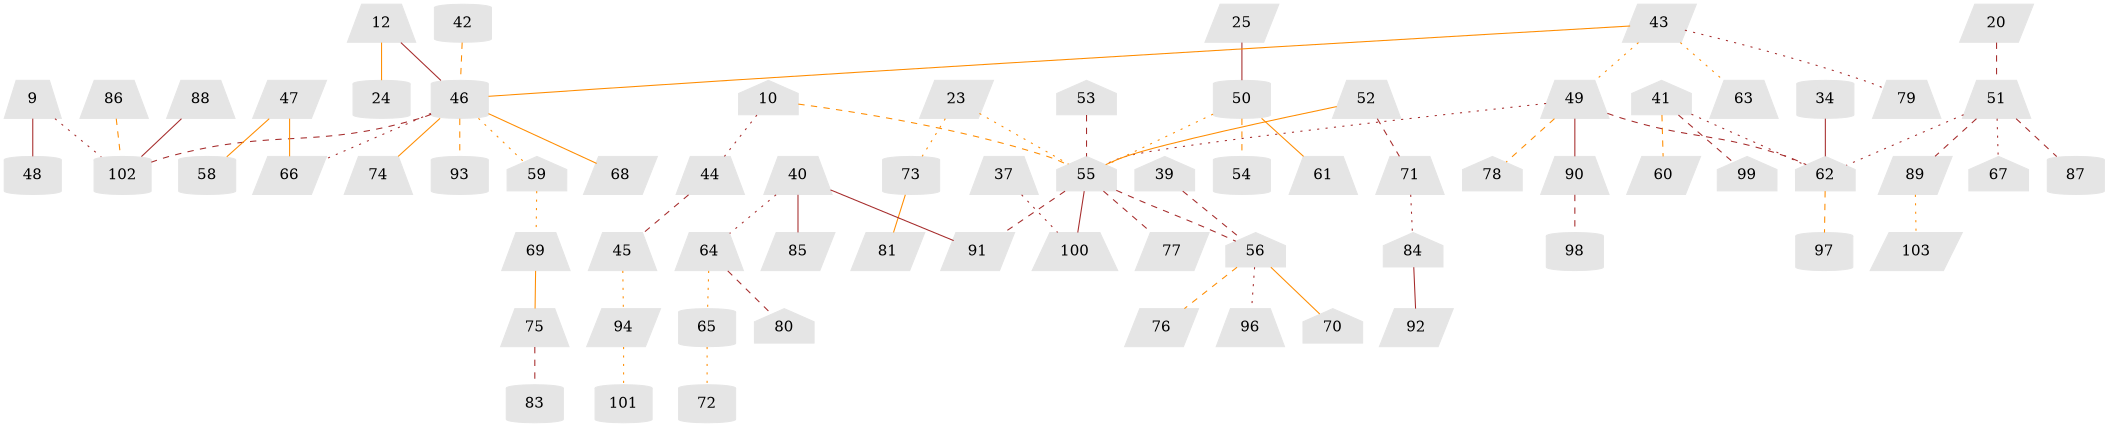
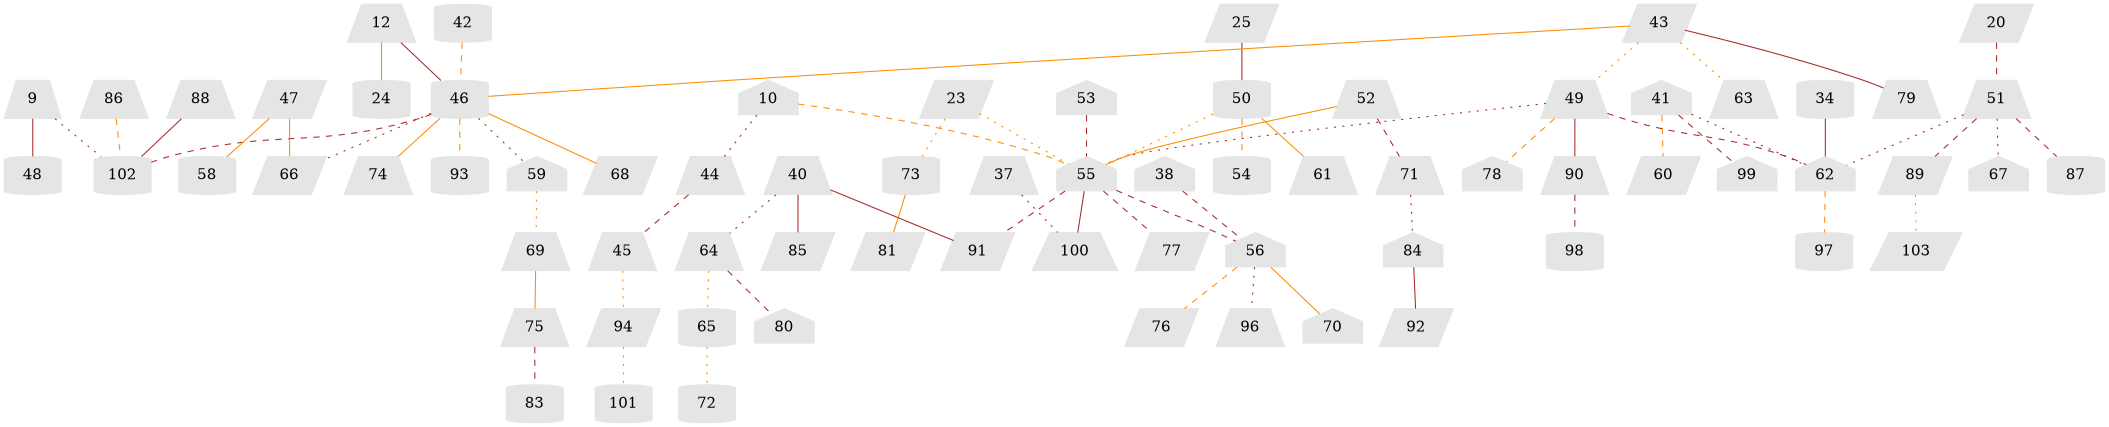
(1785, 56) -> (1785, 56)
(501, 140) -> (501, 140)
(1165, 175) -> (1165, 175)
